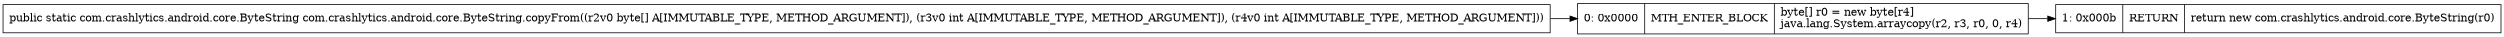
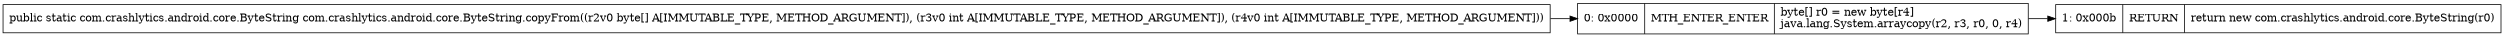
(1710, 18) -> (1710, 18)
